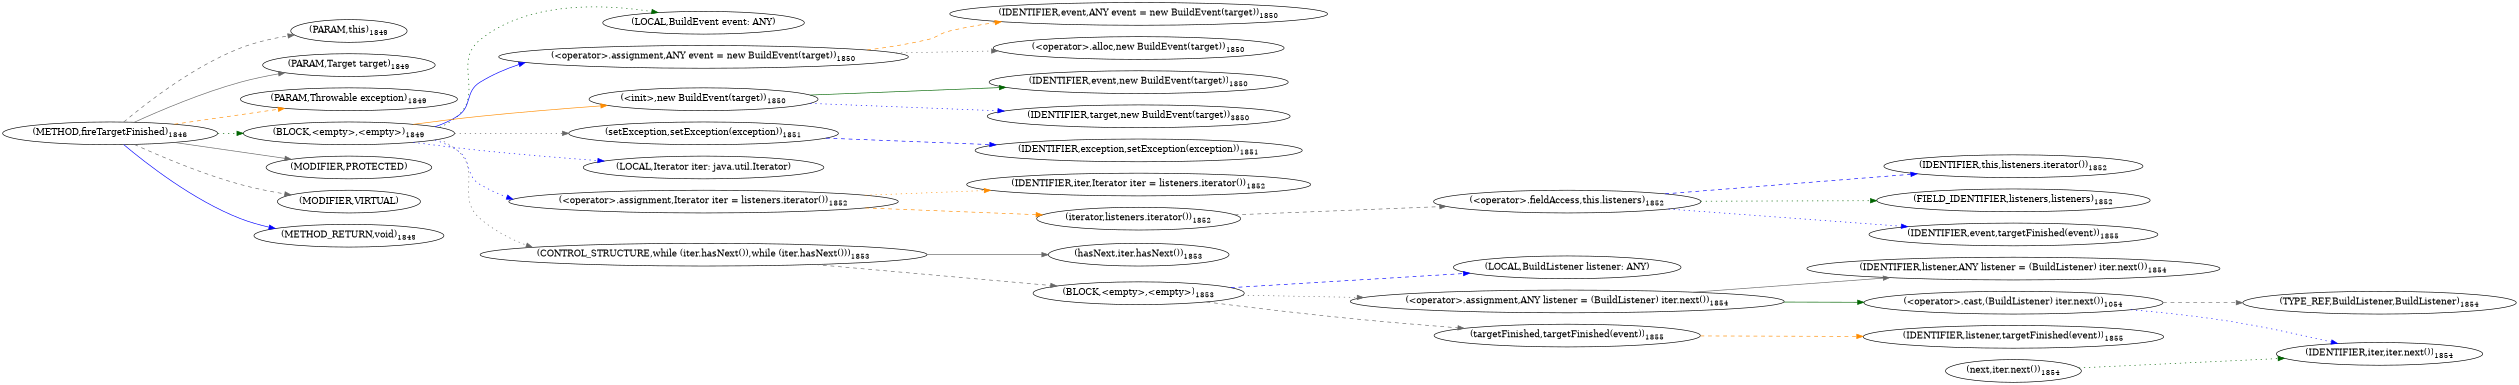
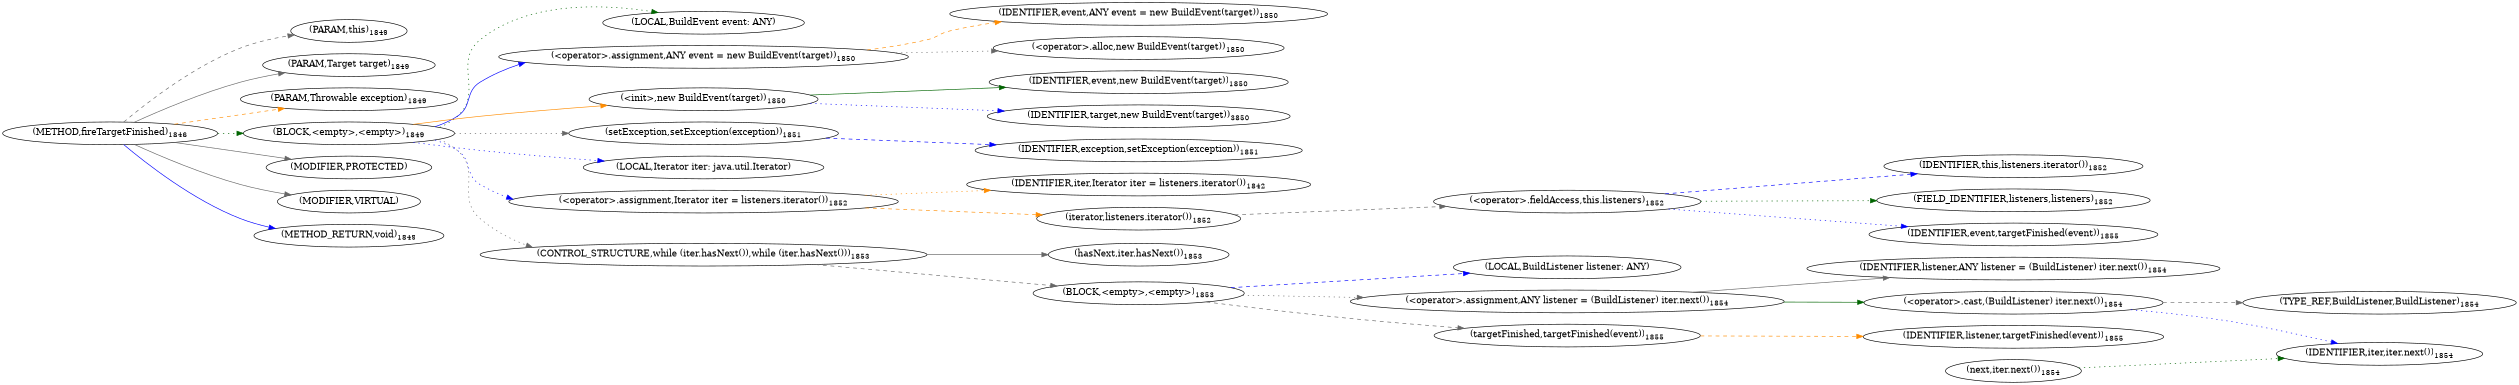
(208, 174) -> (208, 174)
(1256, 184) -> (1256, 184)
(2114, 302) -> (2114, 302)
